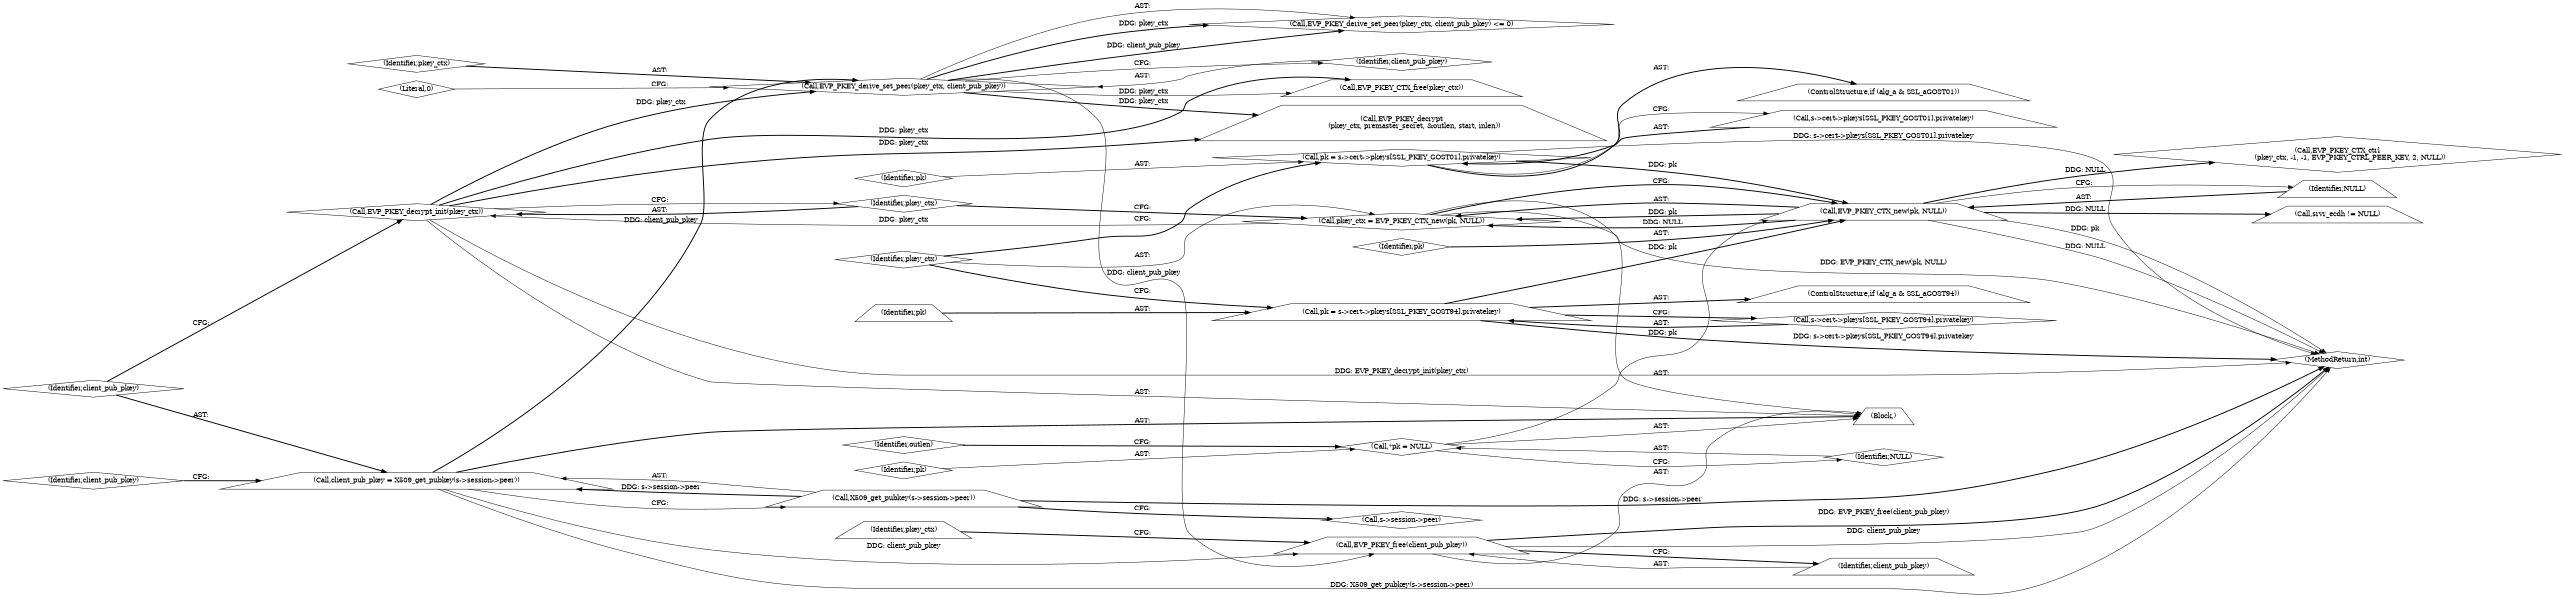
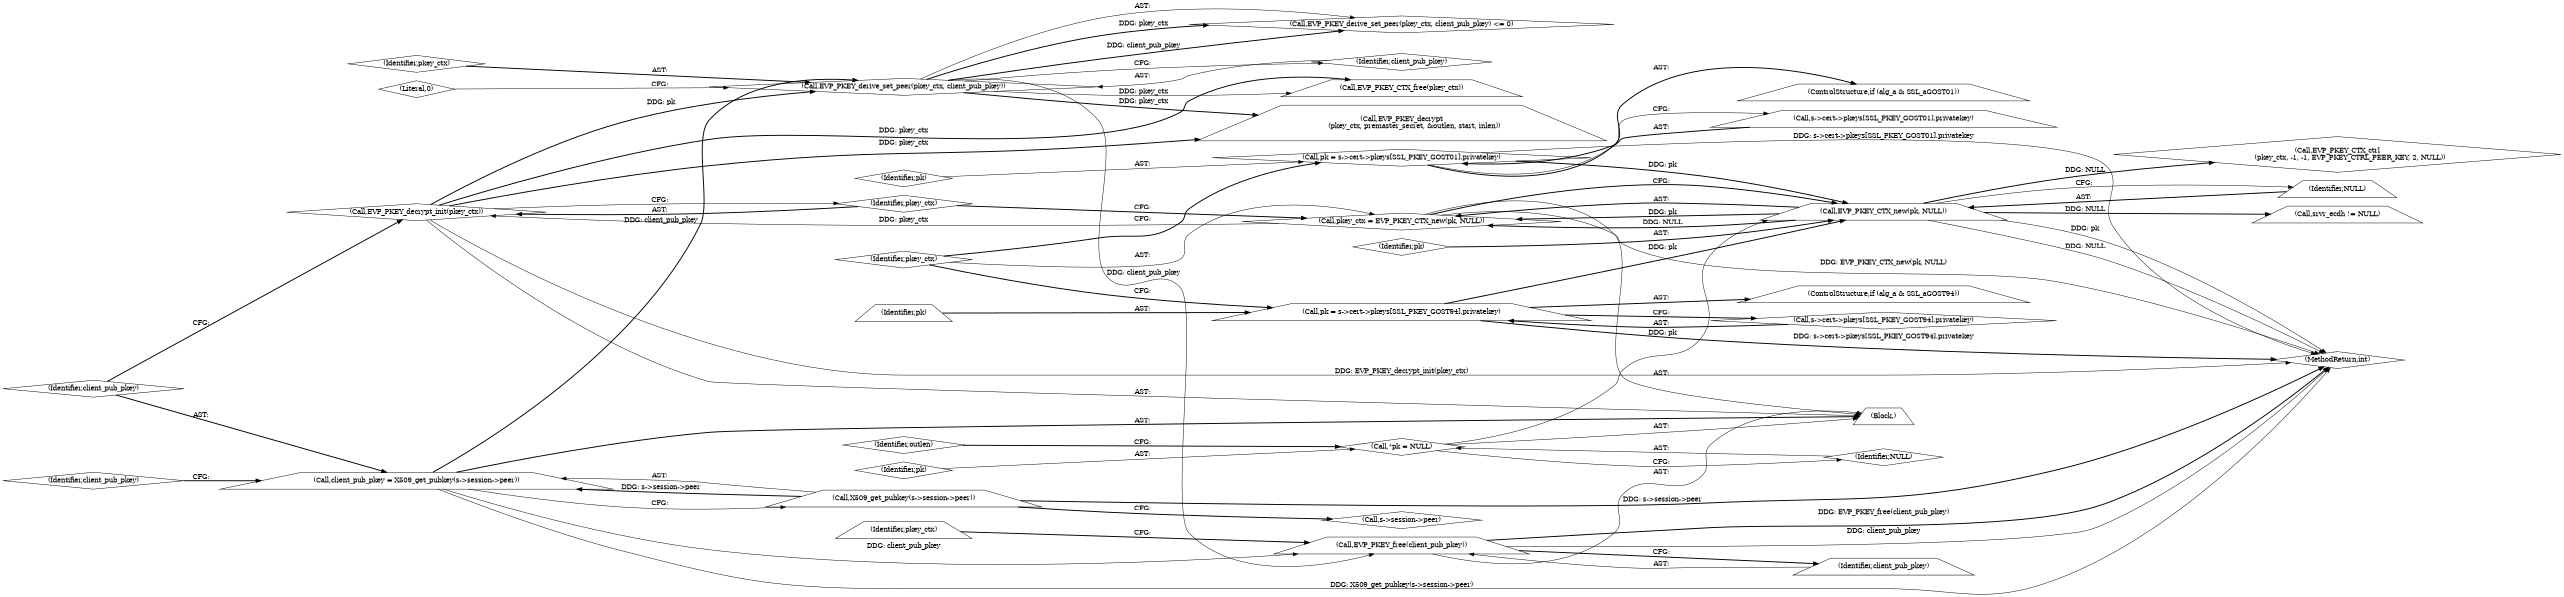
(661, 103) -> (661, 103)
